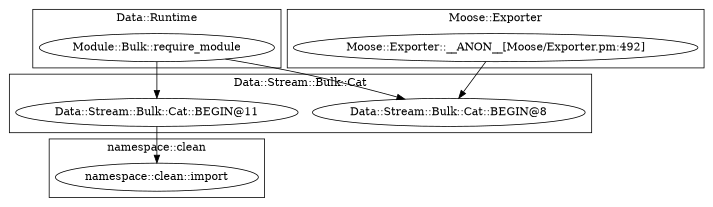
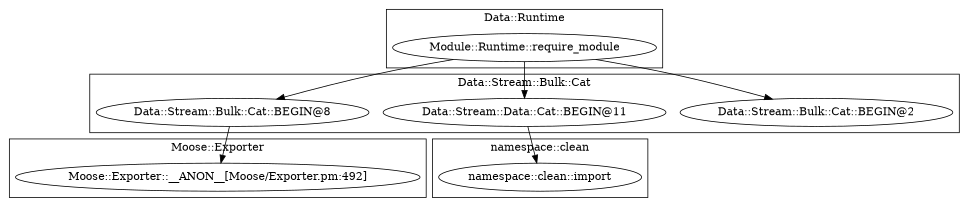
(157, 48) -> (525, 48)
(473, 79) -> (225, 144)
(157, 112) -> (525, 112)
none -> (816, 112)
